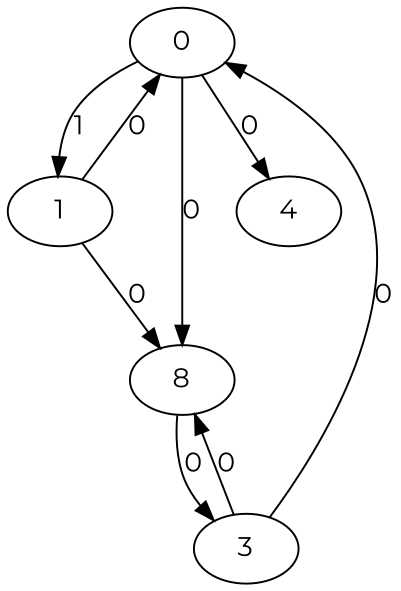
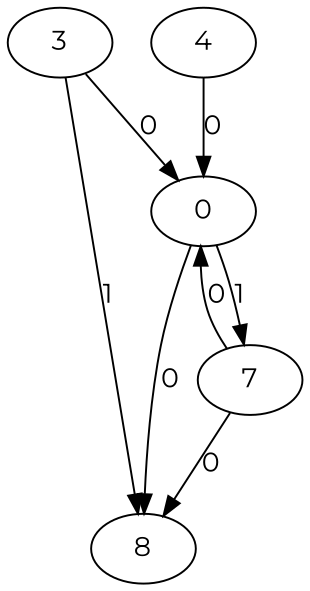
(230, 119) -> (204, 117)
(60, 211) -> (250, 380)
(180, 463) -> none
(227, 464) -> (109, 296)
